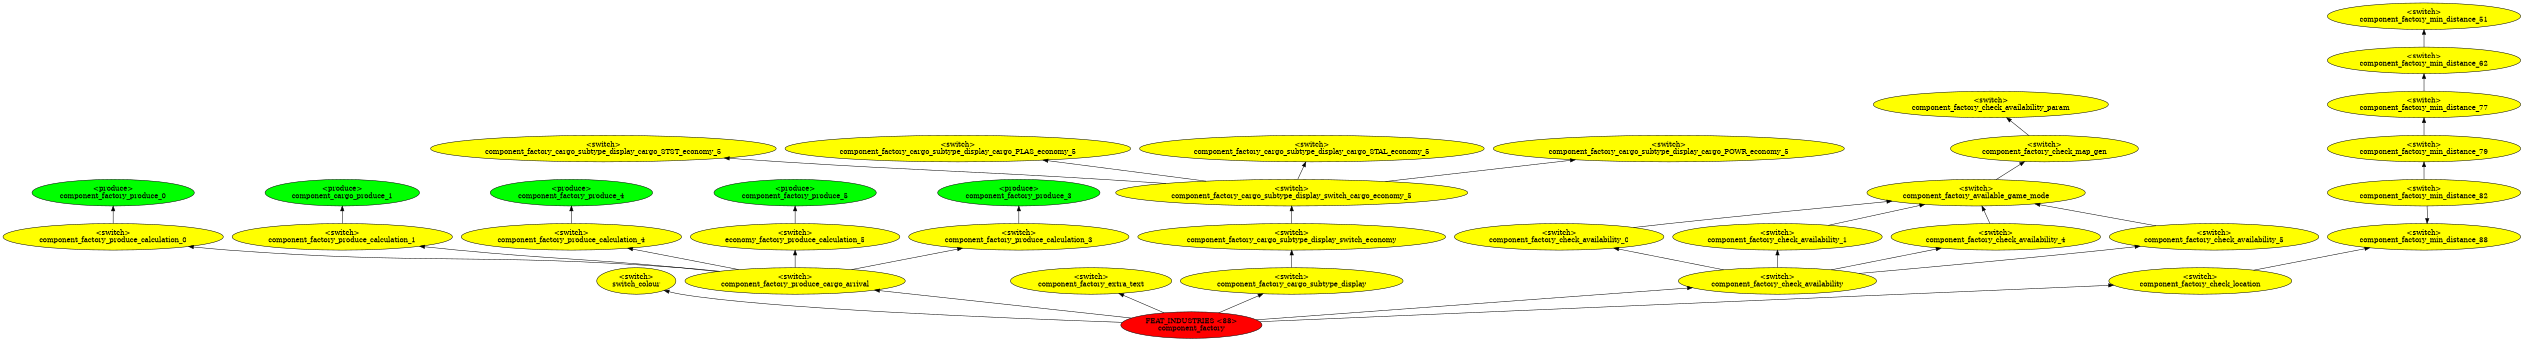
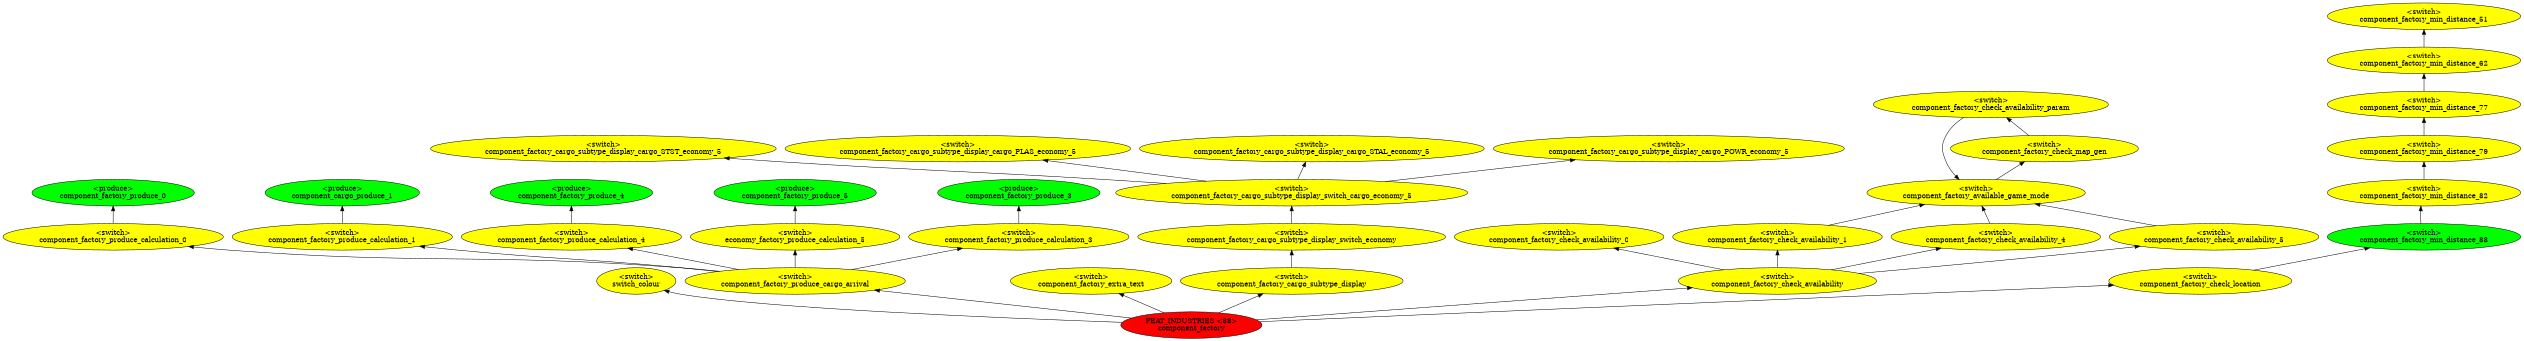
(2427, 212) -> (2421, 217)
(1760, 214) -> (1943, 145)
(2424, 237) -> (2424, 237)
